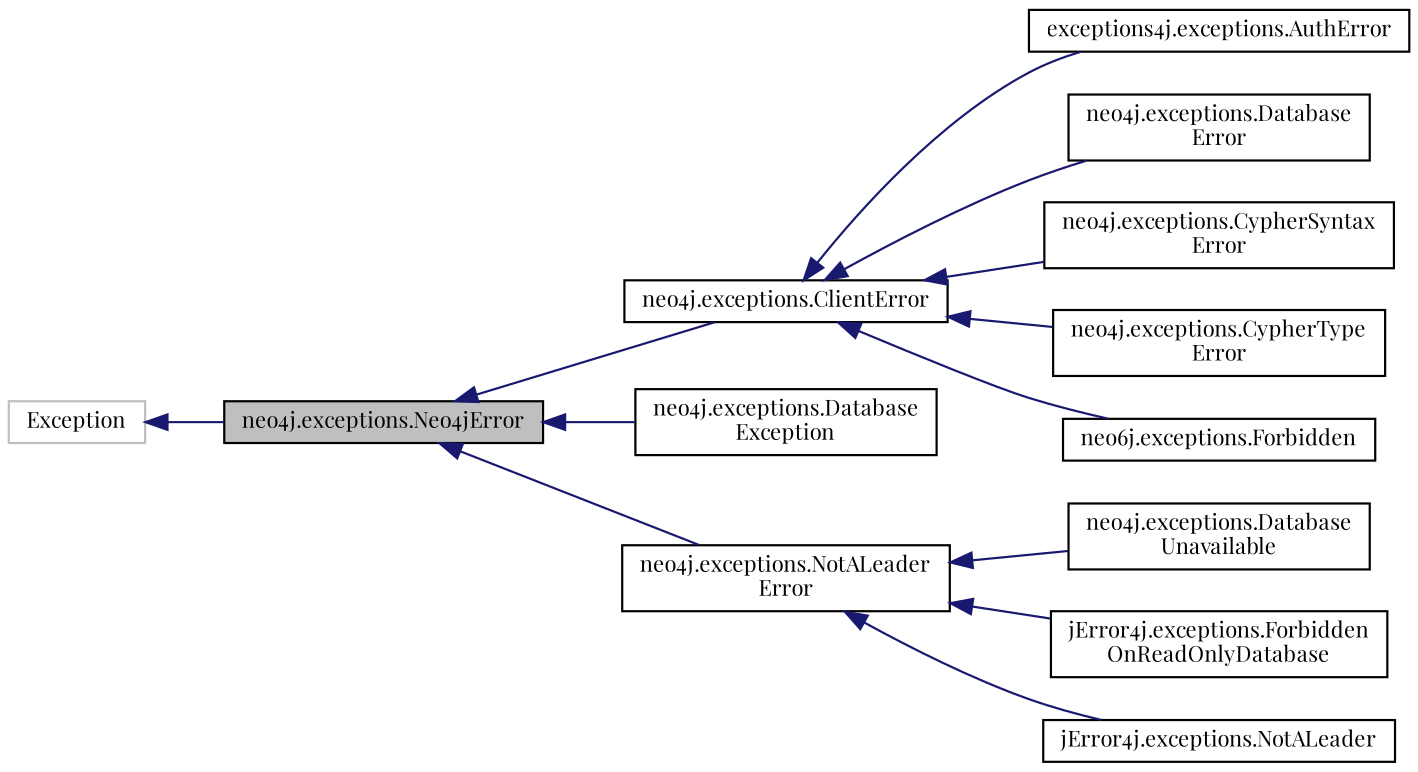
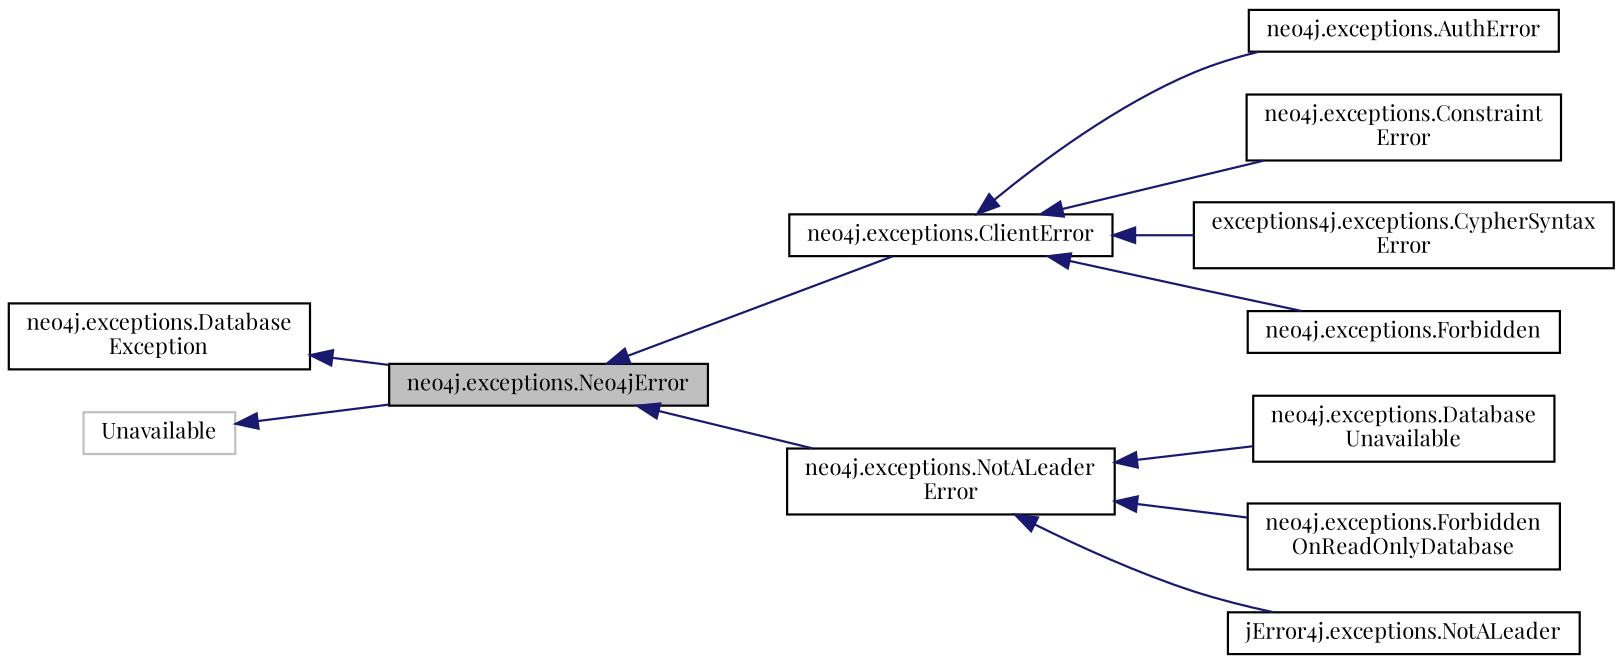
(1219, 31) -> (1404, 31)
(1219, 128) -> (1404, 128)
(1219, 235) -> (1404, 235)
(1219, 343) -> none
(77, 422) -> (159, 433)
(600, 422) -> (361, 361)
(1219, 440) -> (1404, 332)
(1219, 644) -> (1404, 536)
